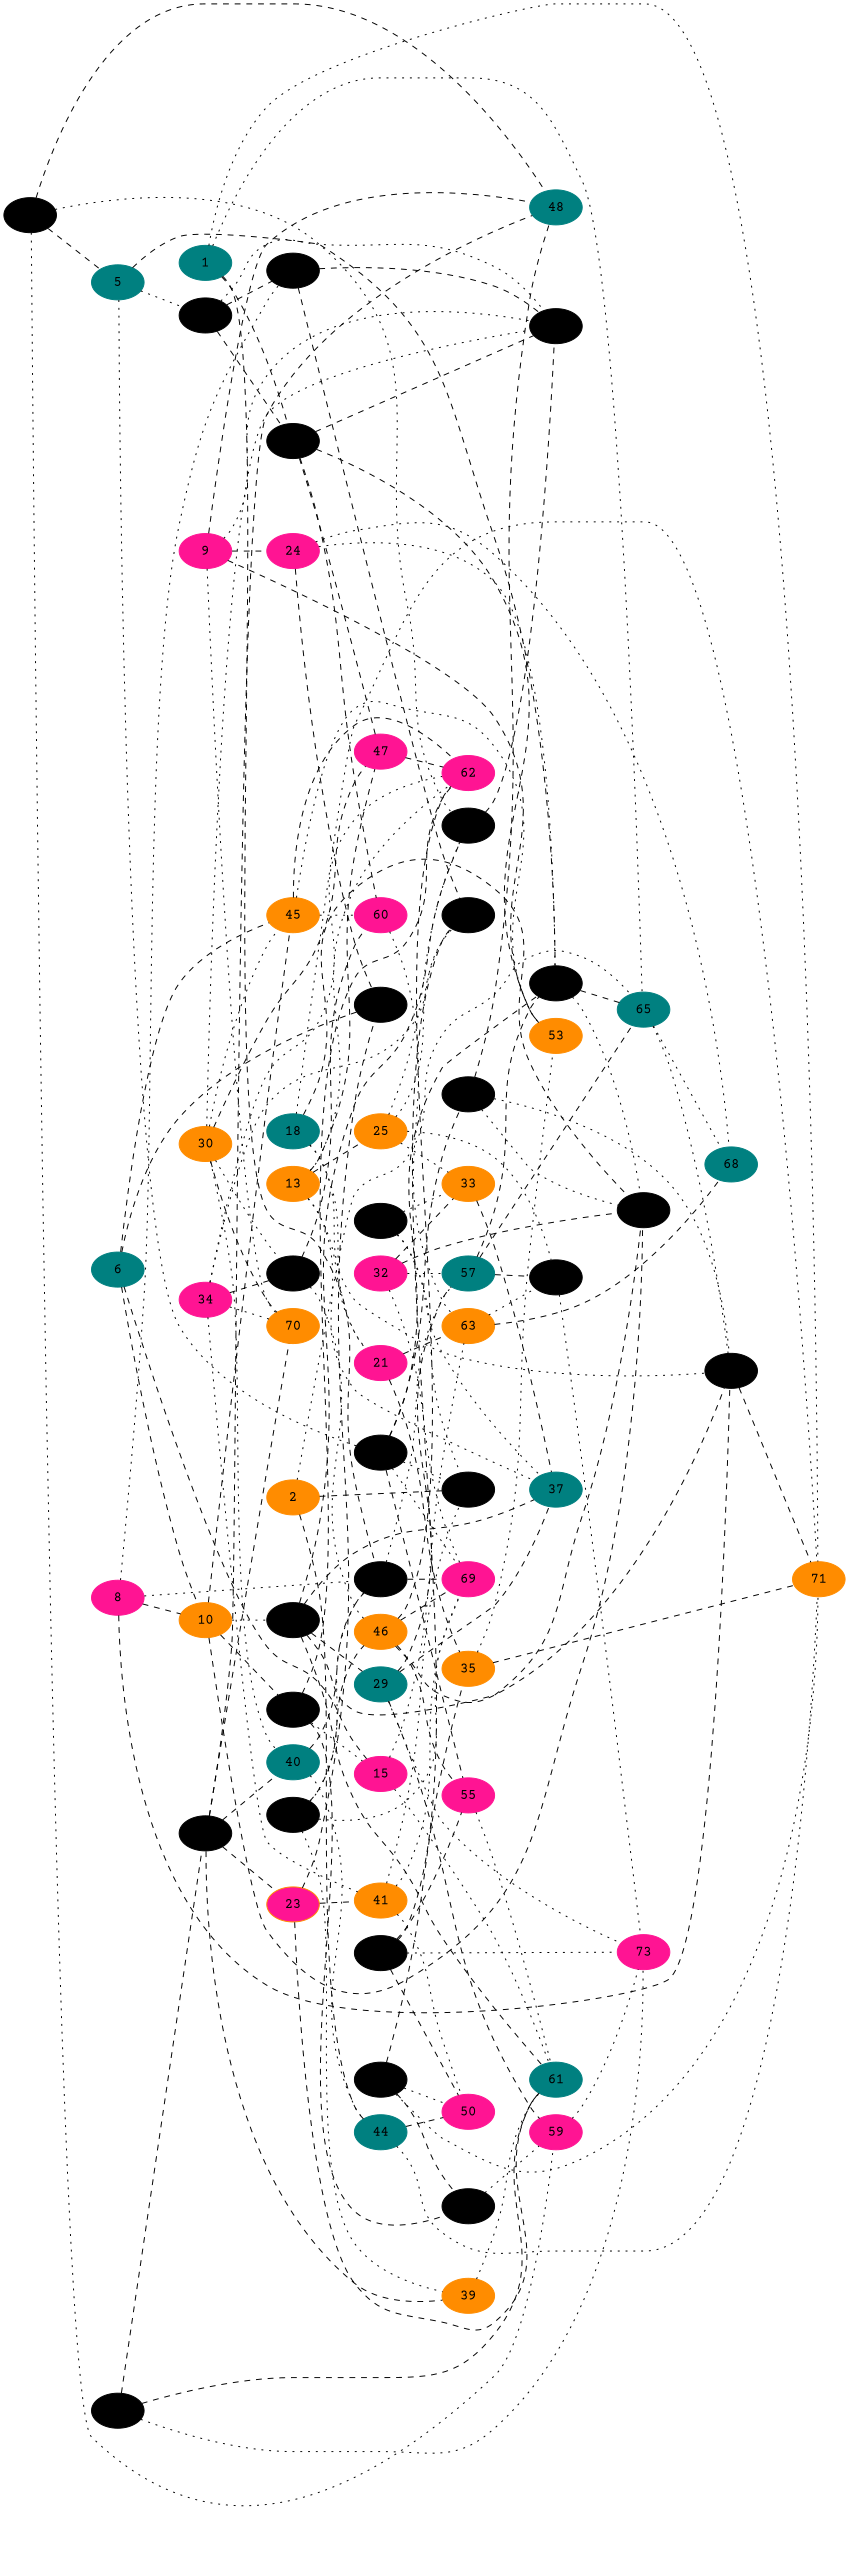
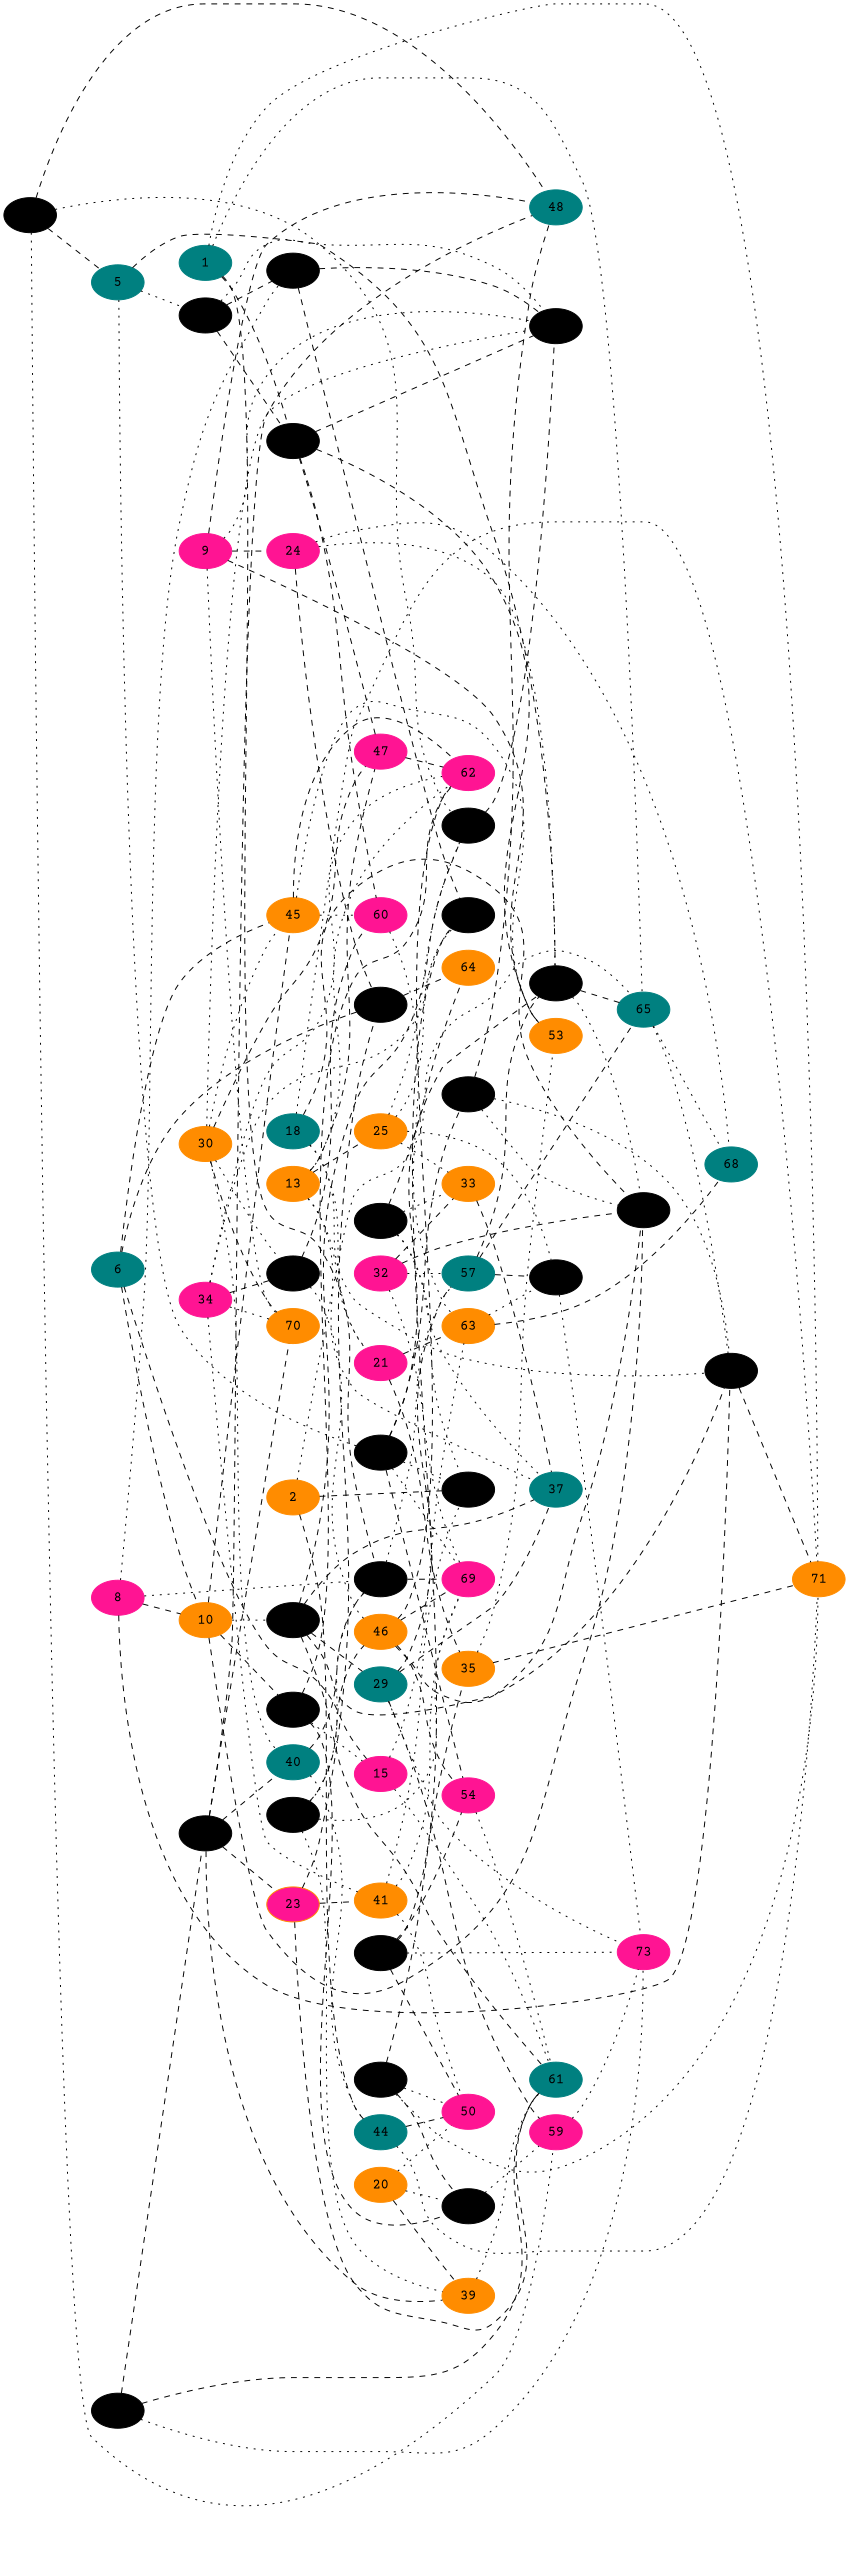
none -> (468, 968)
(468, 1795) -> (468, 1795)
none -> (381, 2185)
